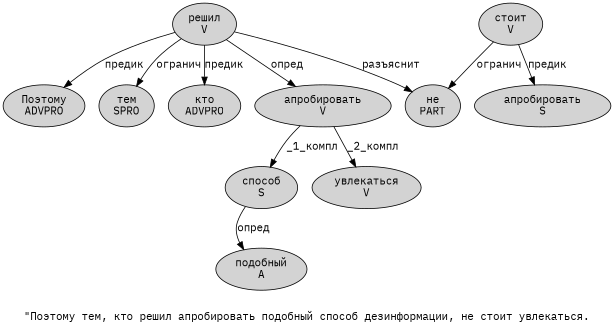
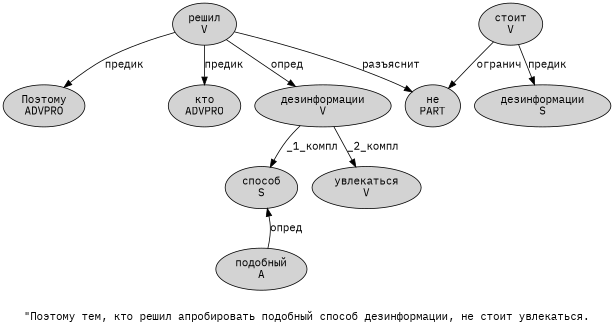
(127, 106) -> none
(323, 106) -> (323, 106)
(543, 106) -> (543, 106)
(237, 224) -> (270, 232)
